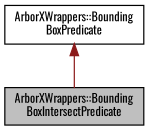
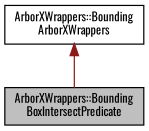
(74, 25) -> (74, 25)
